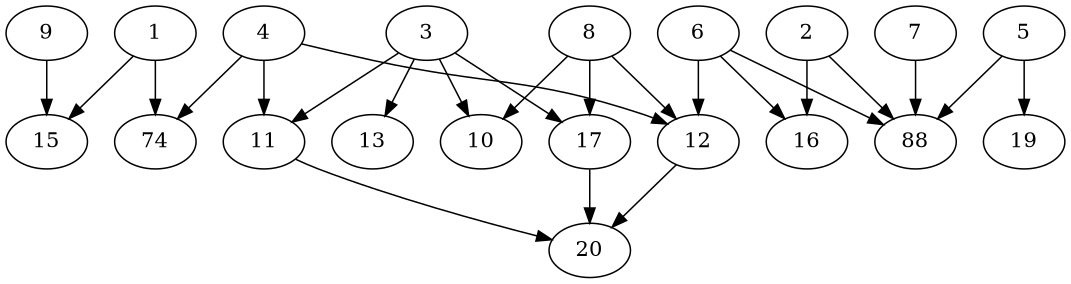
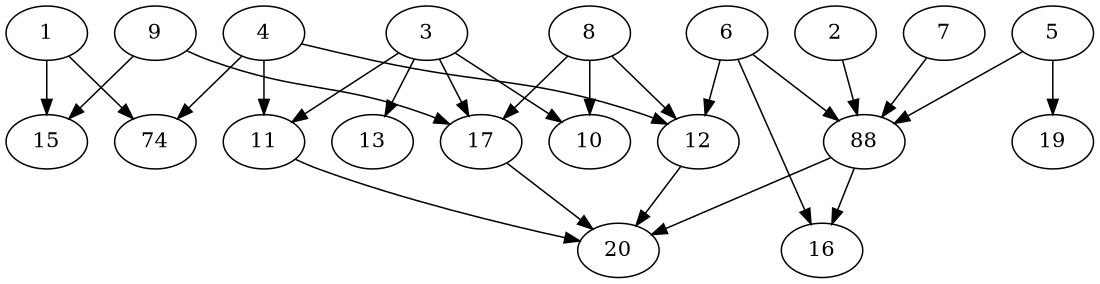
(807, 77) -> (846, 189)
none -> (311, 86)
none -> (748, 193)
